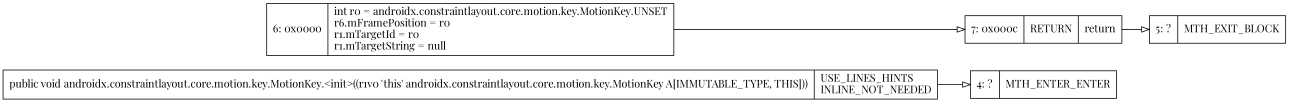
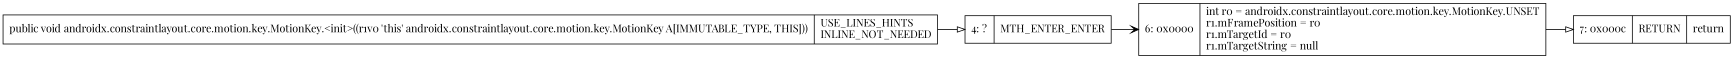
(392, 23) -> (1263, 23)
none -> (1121, 29)
(1218, 29) -> none
